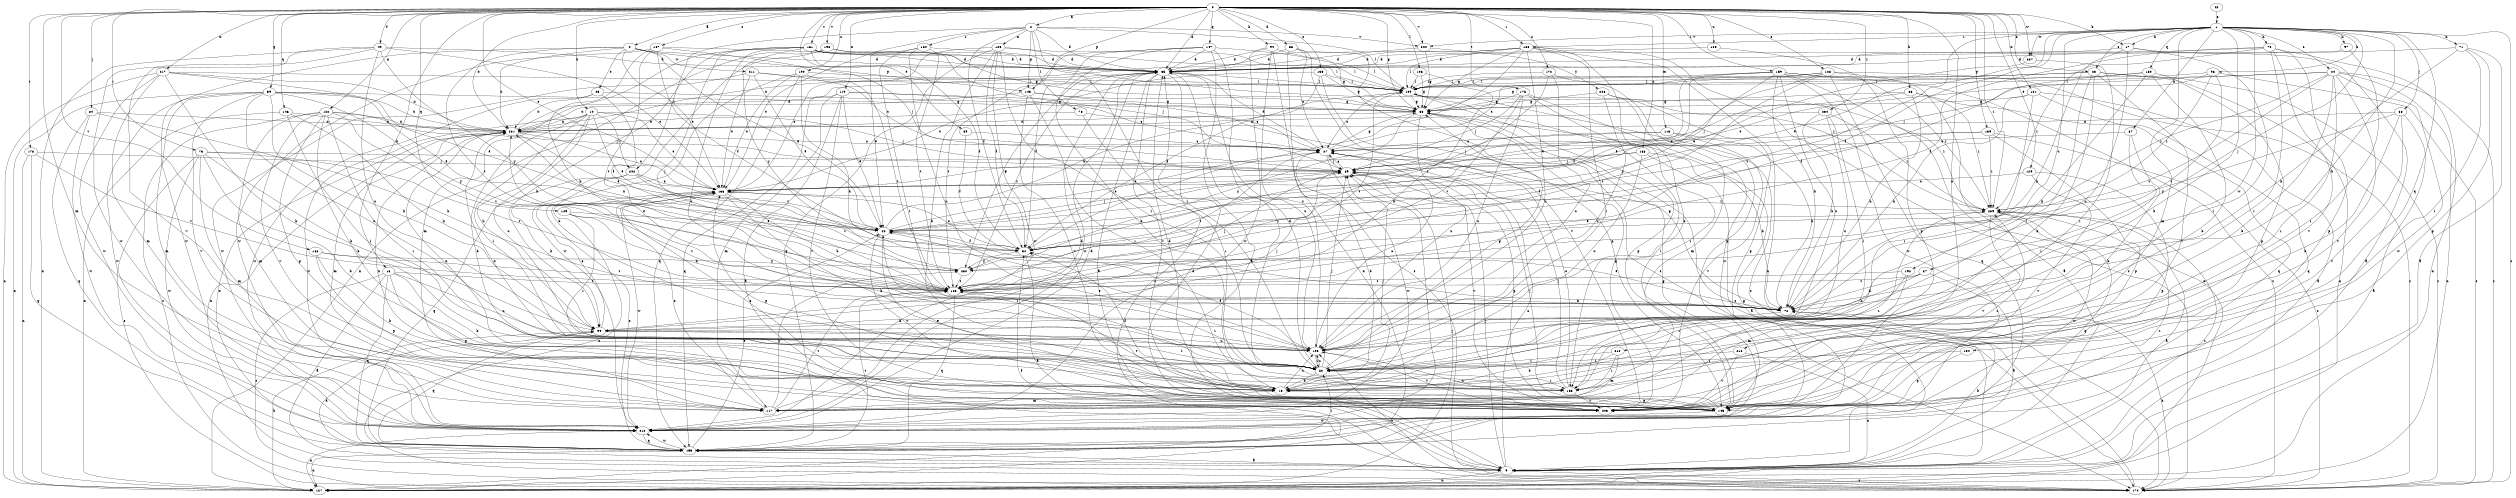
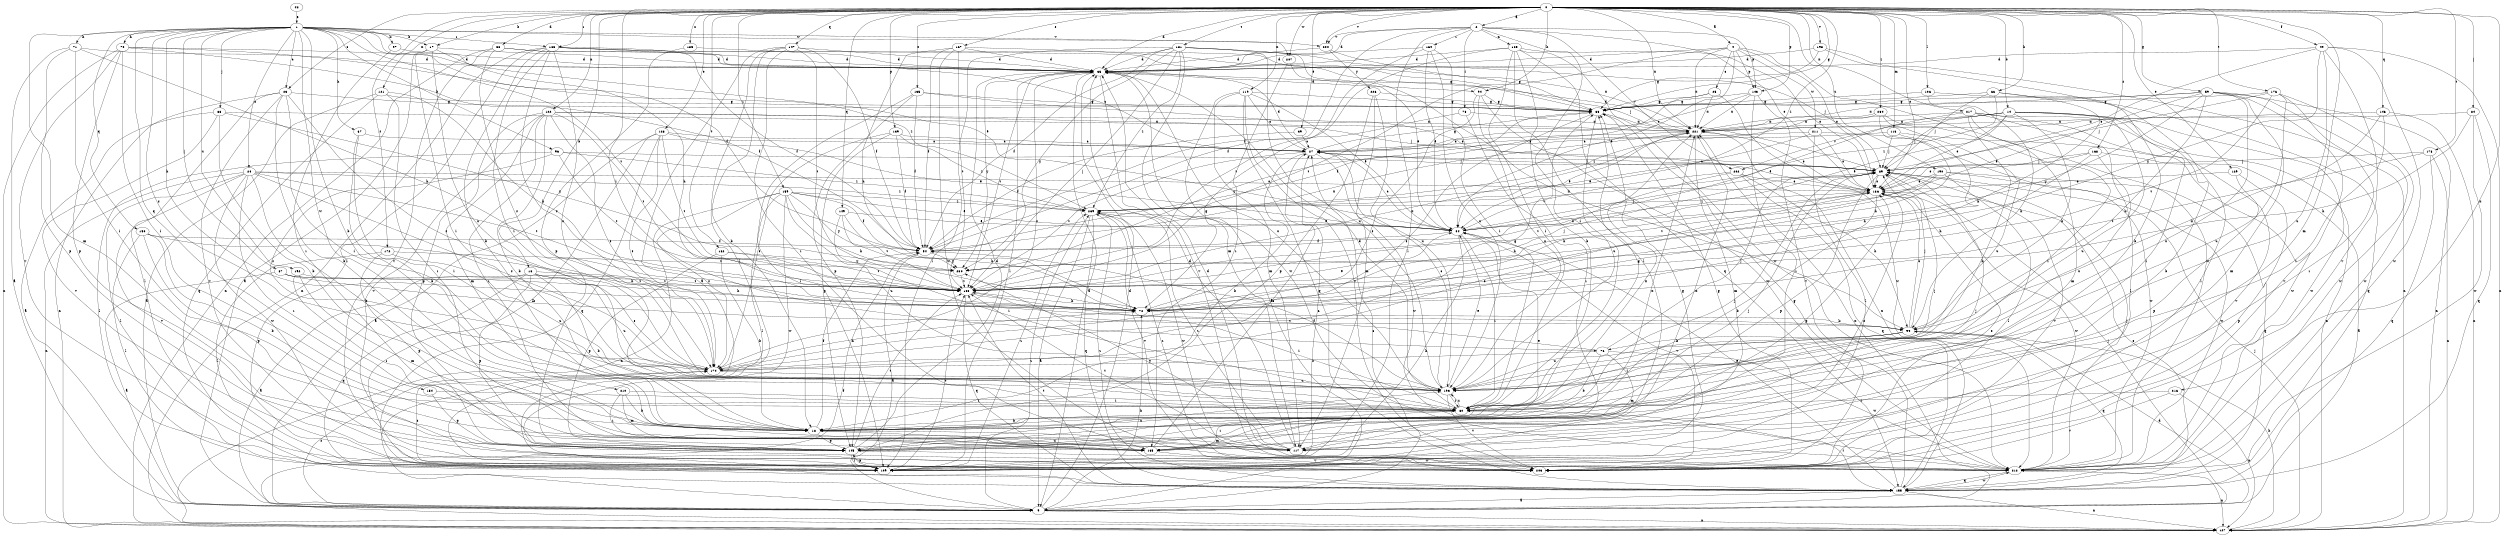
(1219, 59) -> (1288, 82)
(380, 256) -> (1756, 337)
(2039, 291) -> (2239, 321)
(1298, 372) -> (1021, 440)
